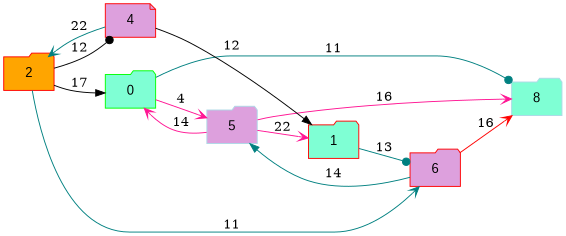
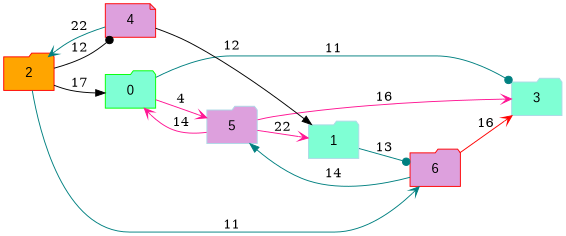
(537, 99) -> (537, 99)
(334, 142) -> (334, 142)
